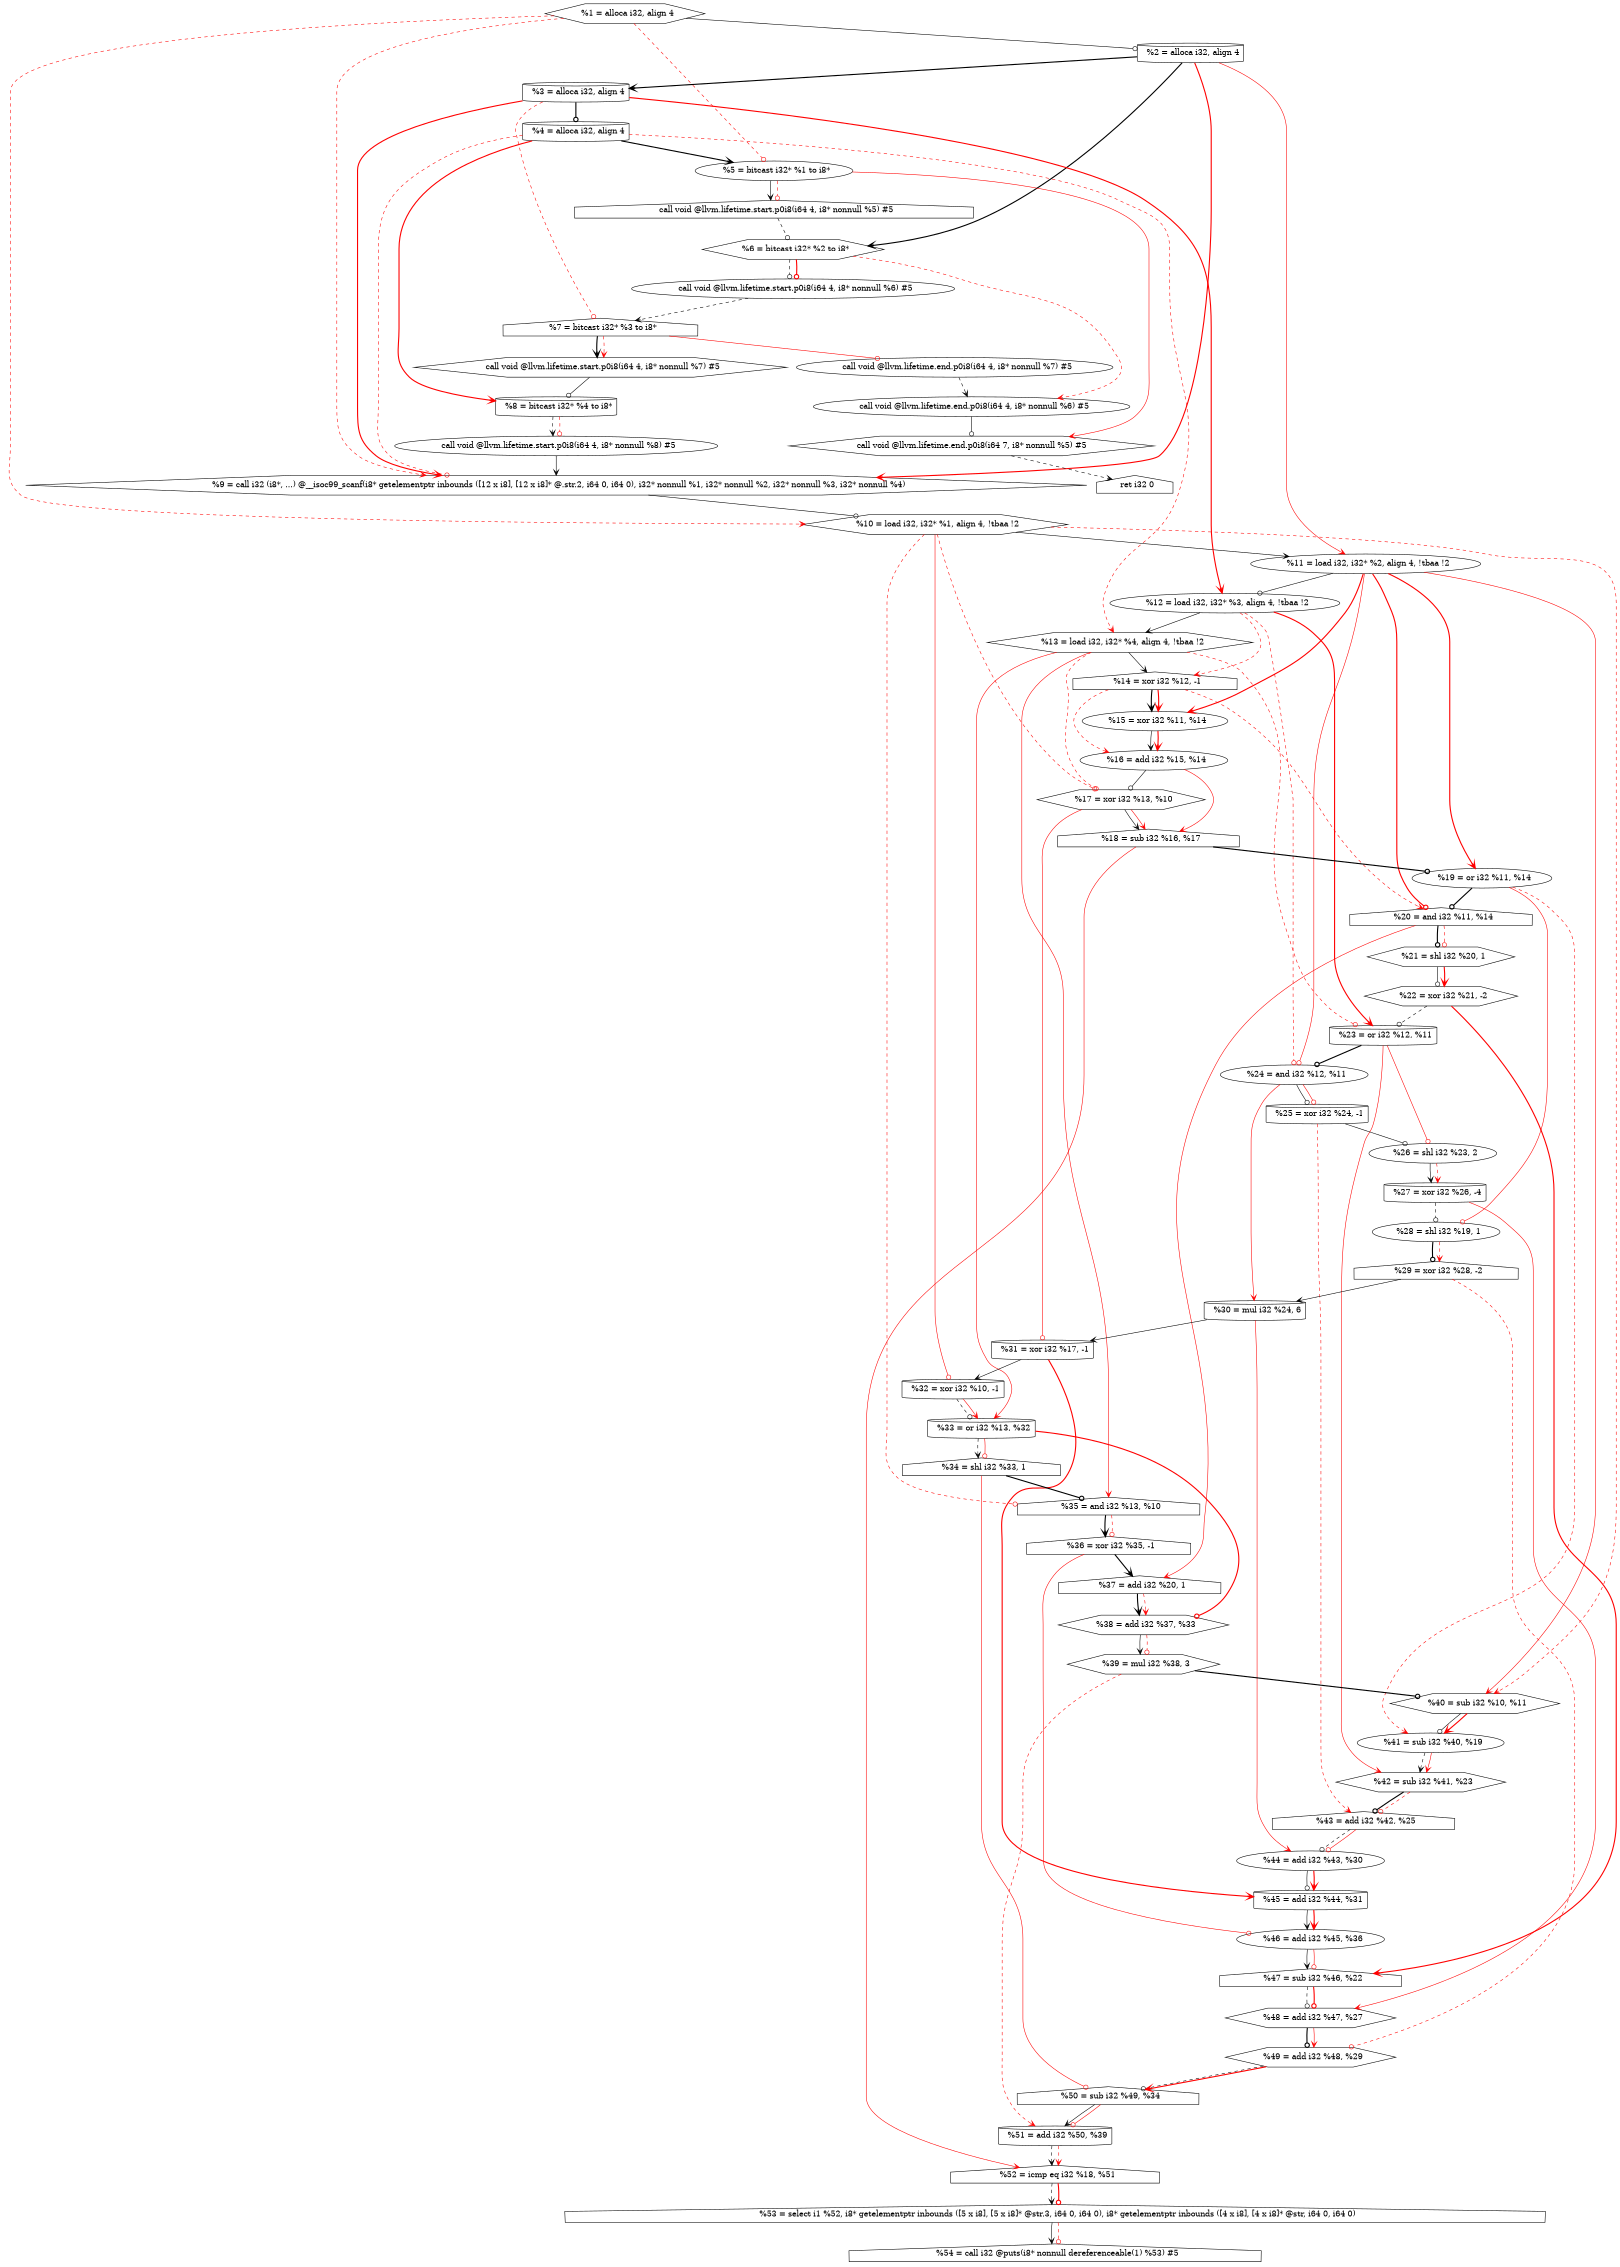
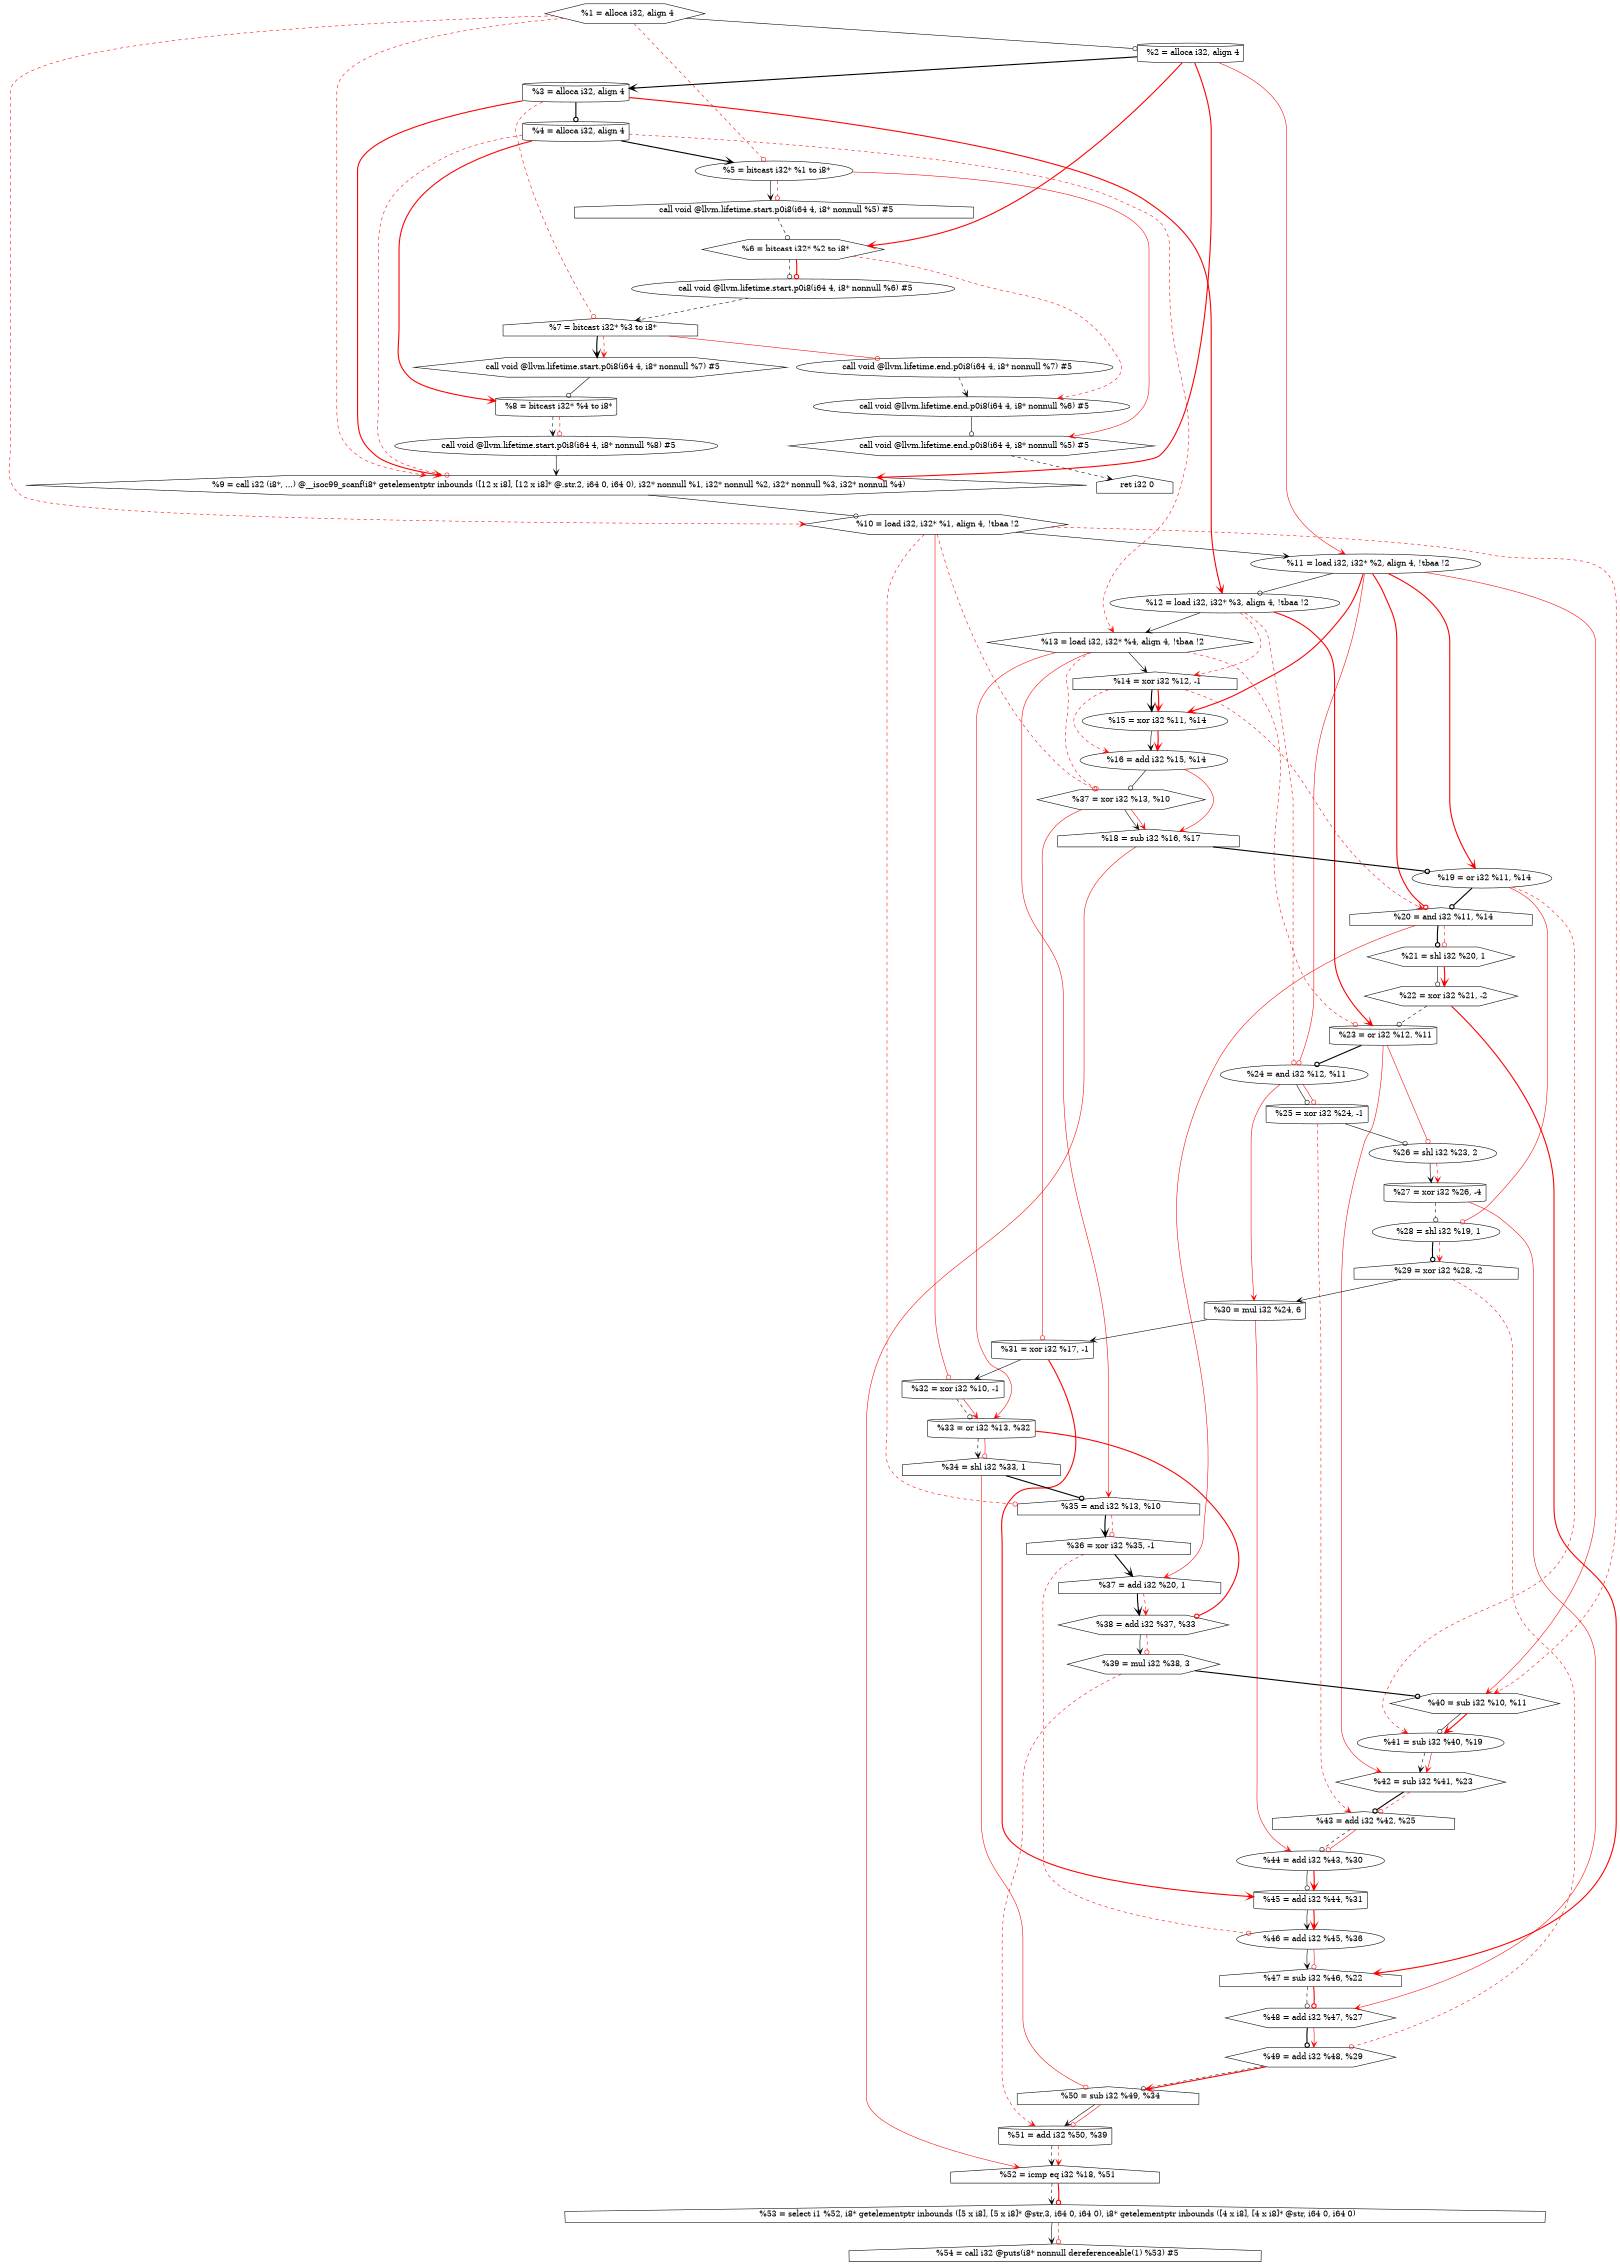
(1044, 183) -> (1044, 183)
(972, 446) -> (972, 446)
(1121, 800) -> (1121, 800)
(1044, 1810) -> (1044, 1810)
